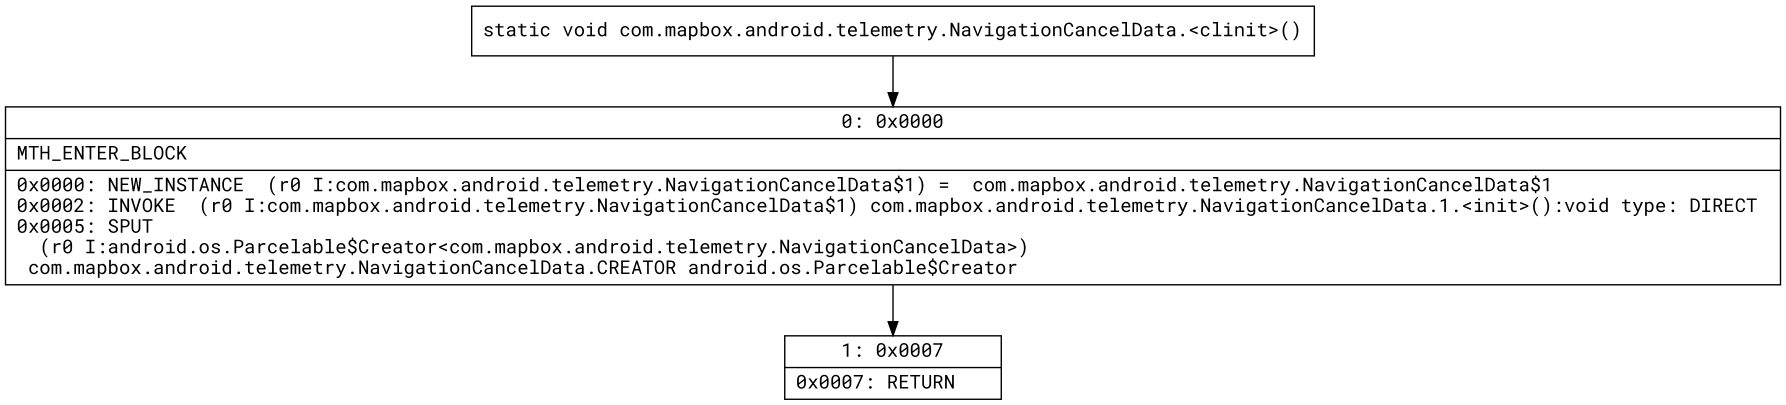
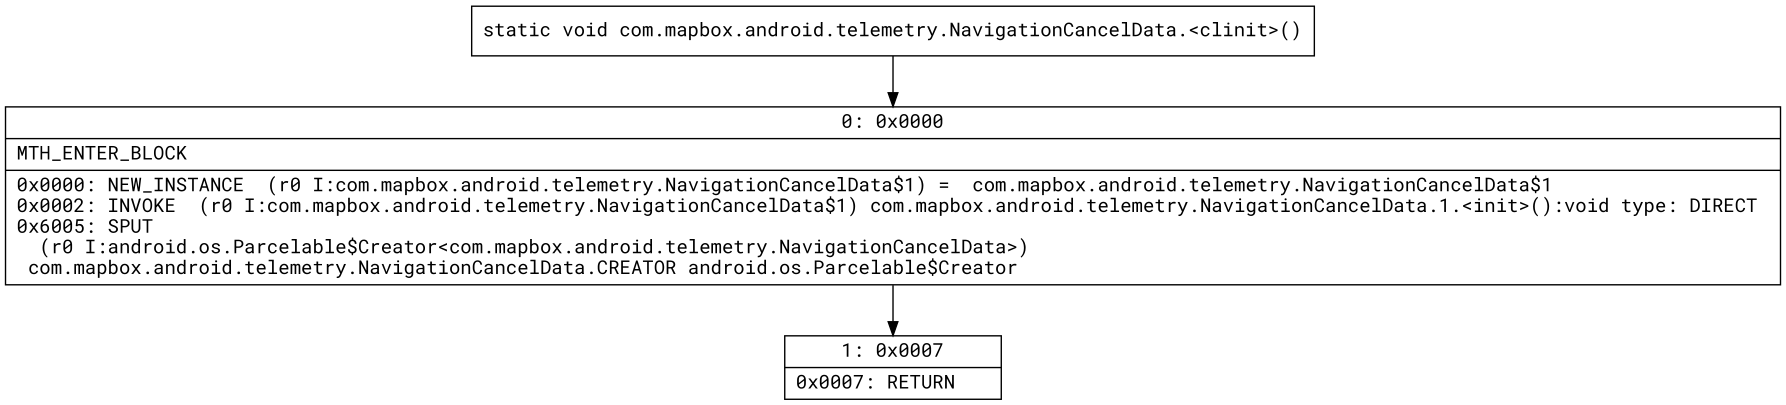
(97, 227) -> (97, 227)
